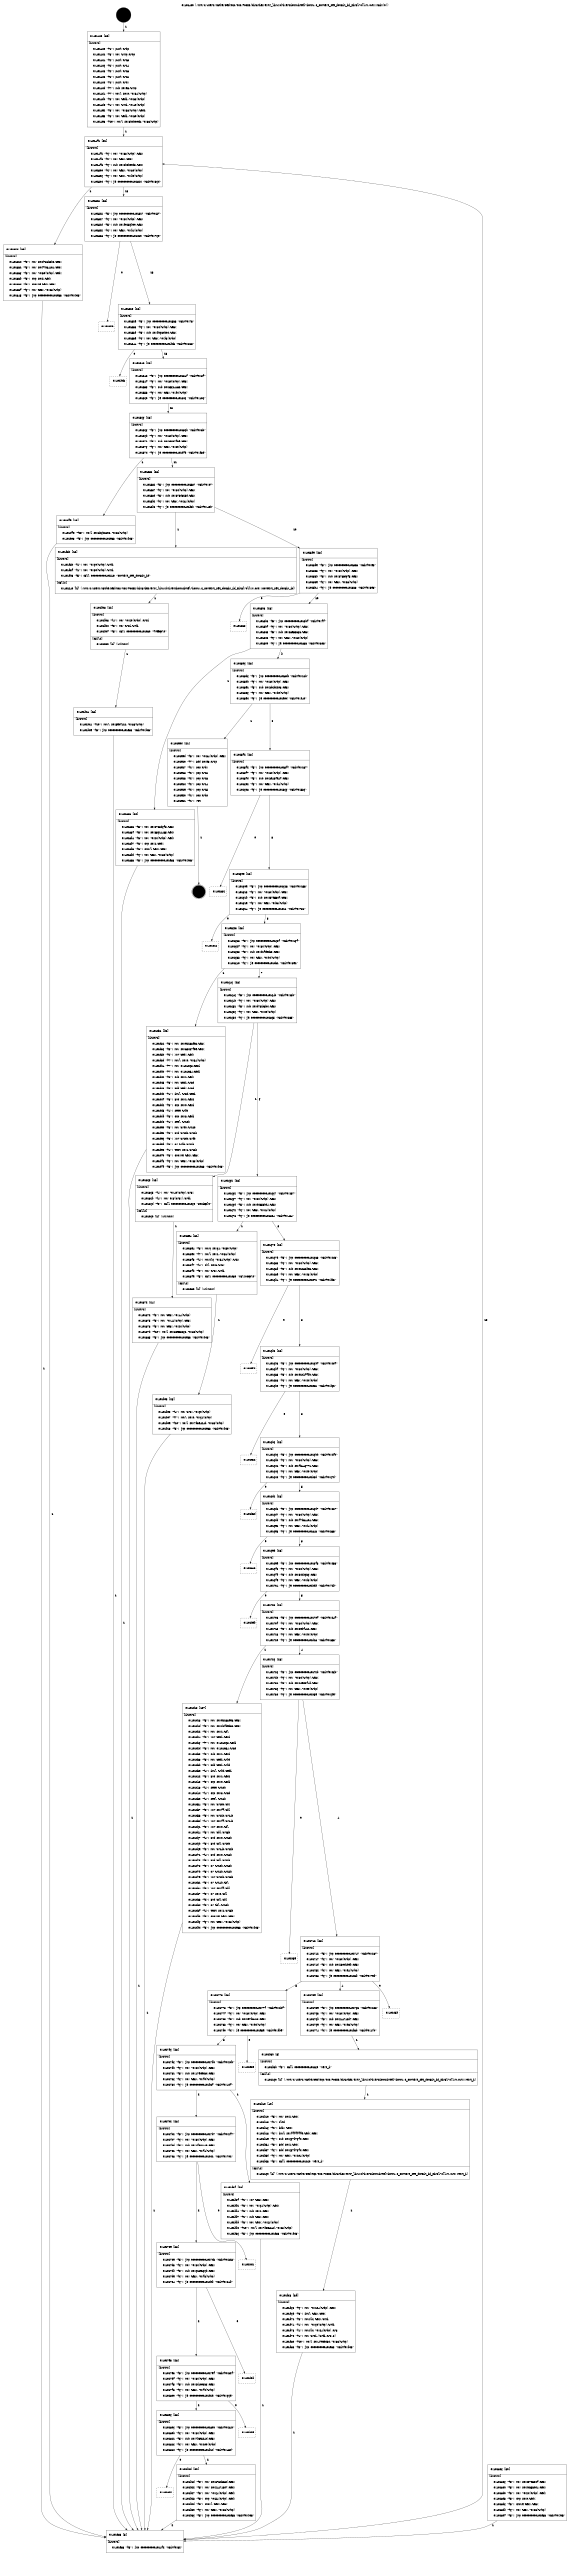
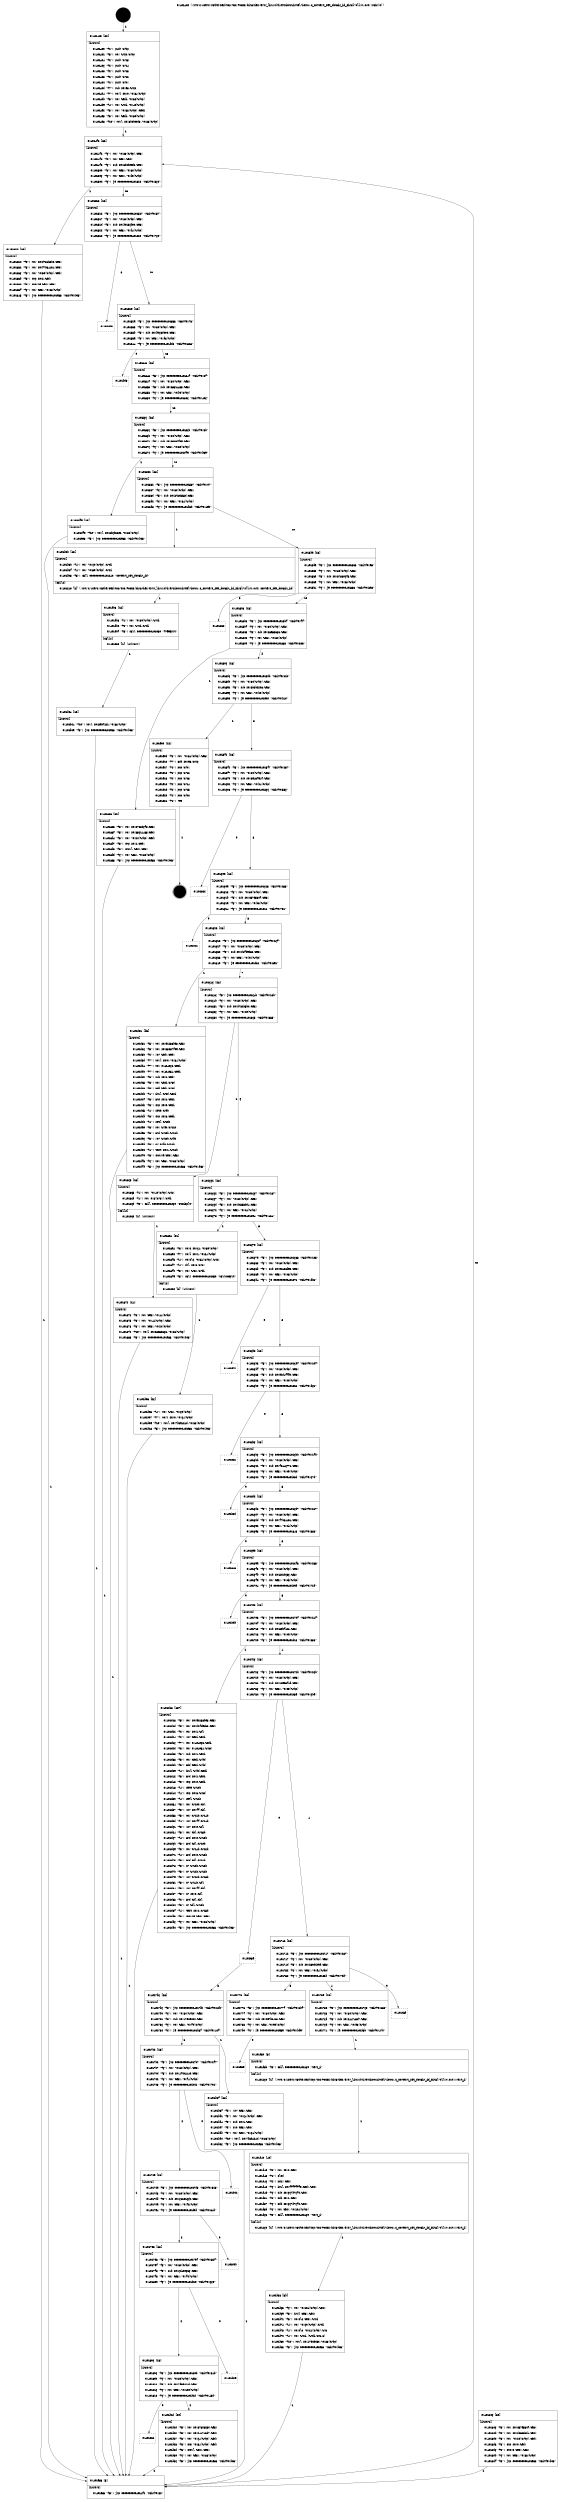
(222, 2040) -> (227, 1977)
